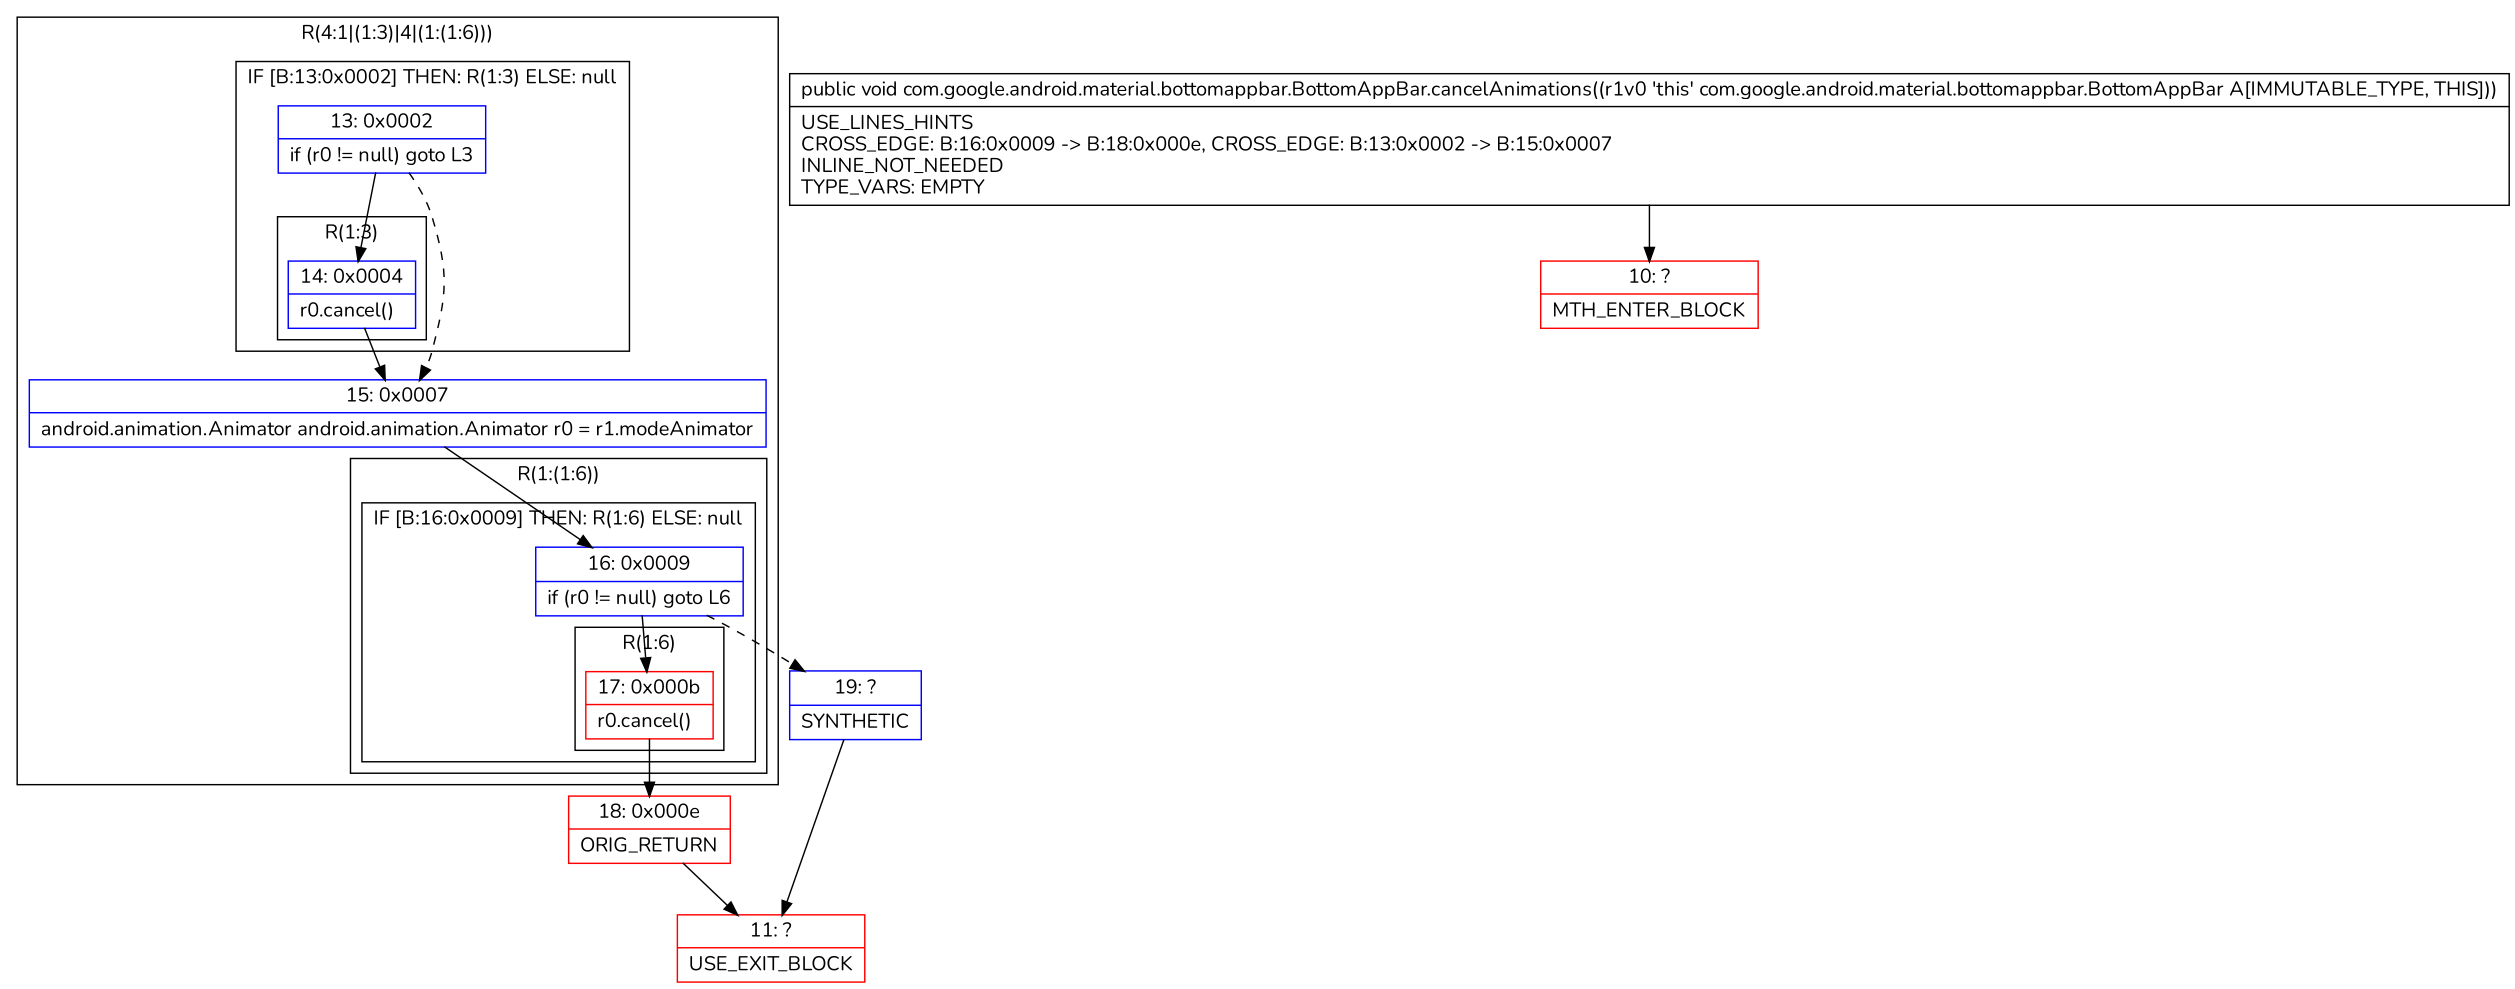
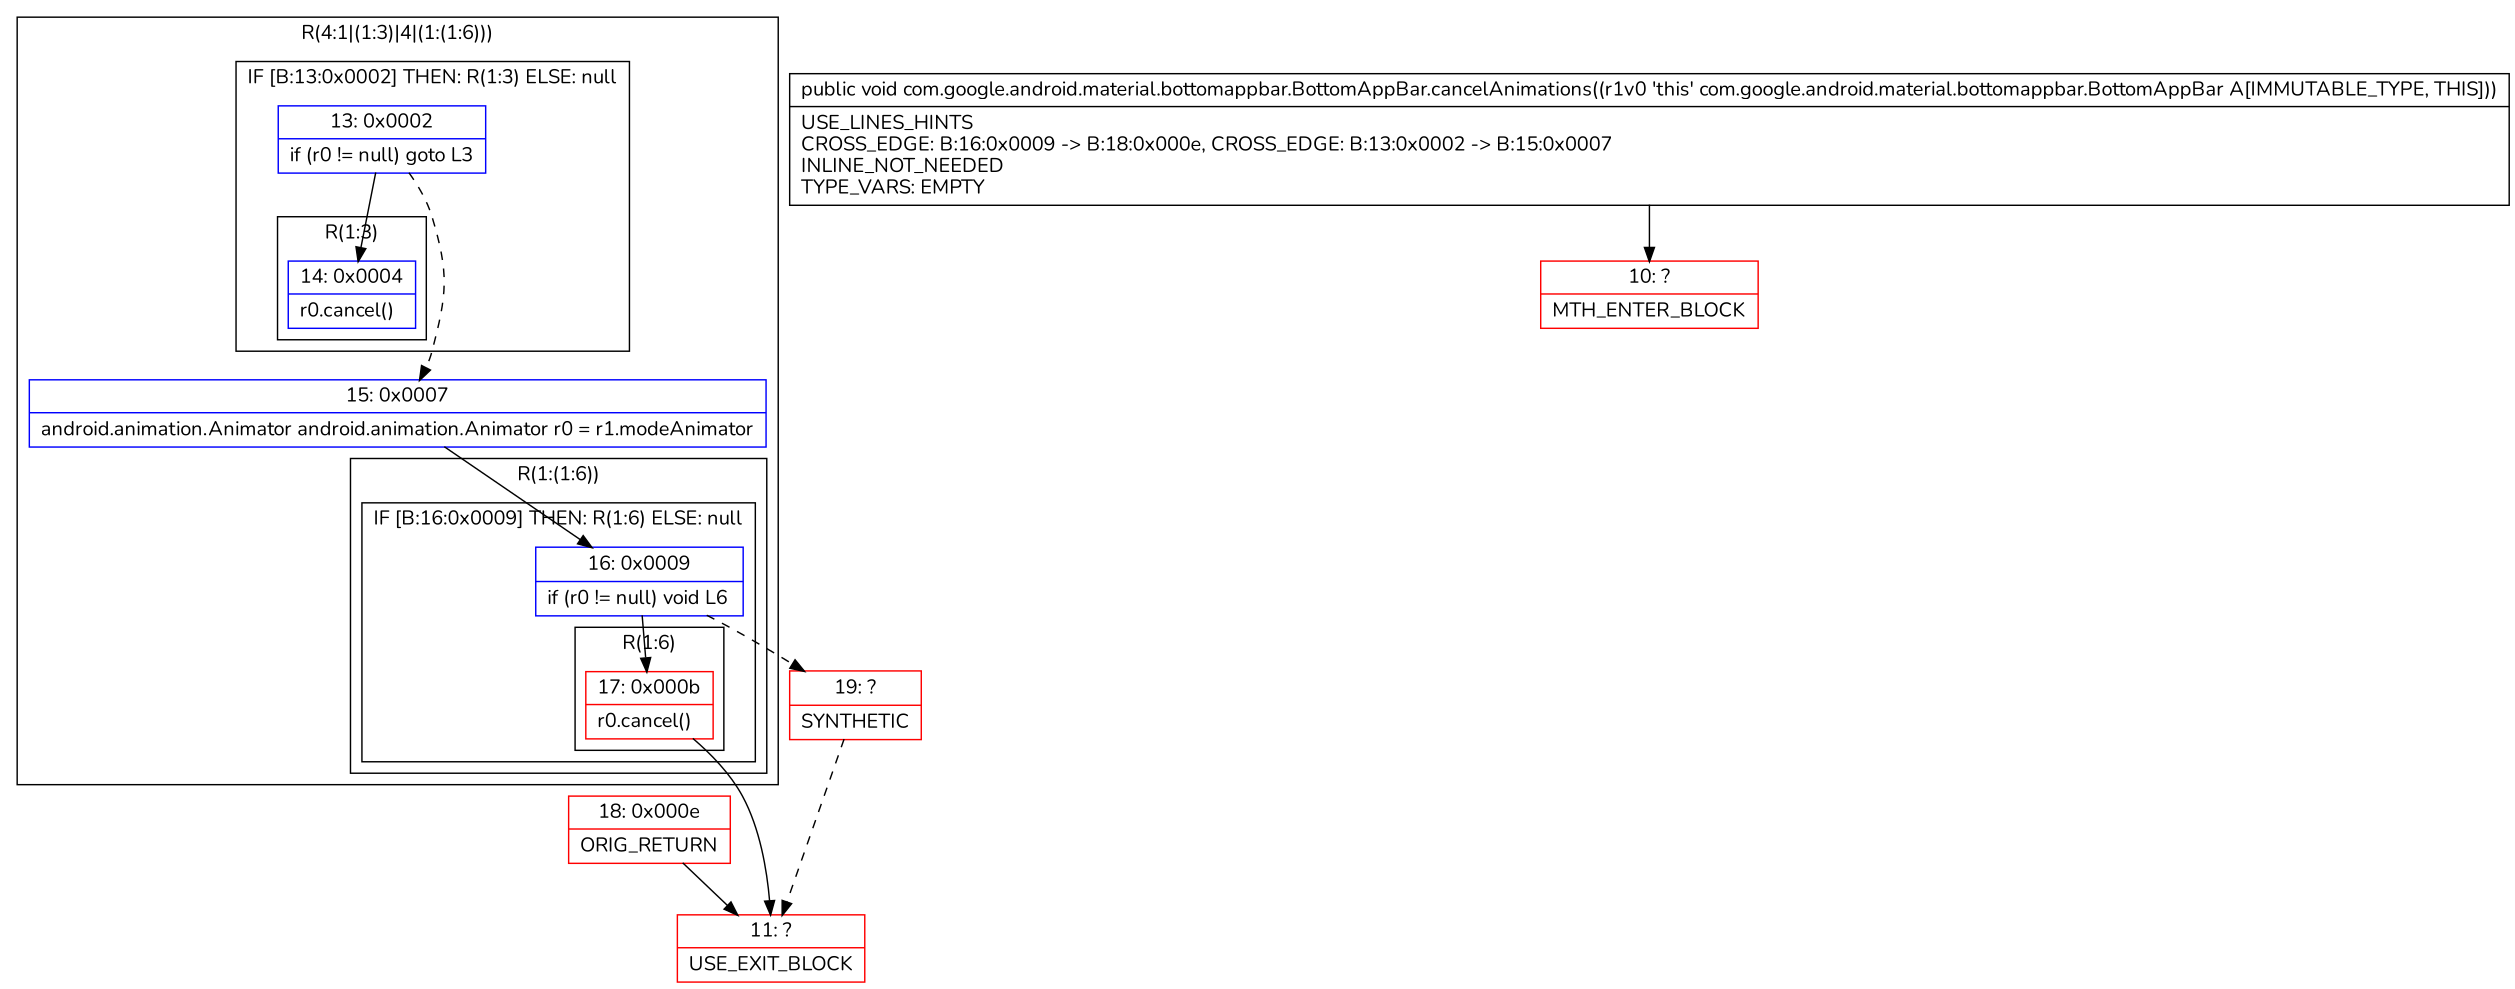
(372, 347) -> none
(639, 598) -> (638, 598)
(855, 705) -> (855, 705)
(649, 760) -> (749, 811)
(816, 820) -> (816, 820)
